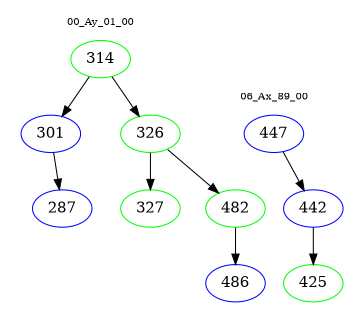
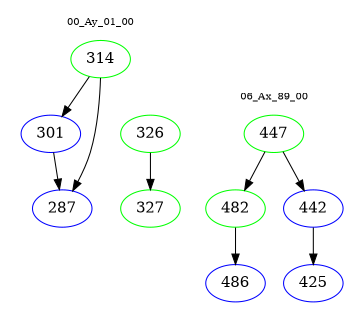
(123, 92) -> (95, 131)
(274, 134) -> (274, 134)
(182, 161) -> (257, 166)
(313, 283) -> (313, 283)
